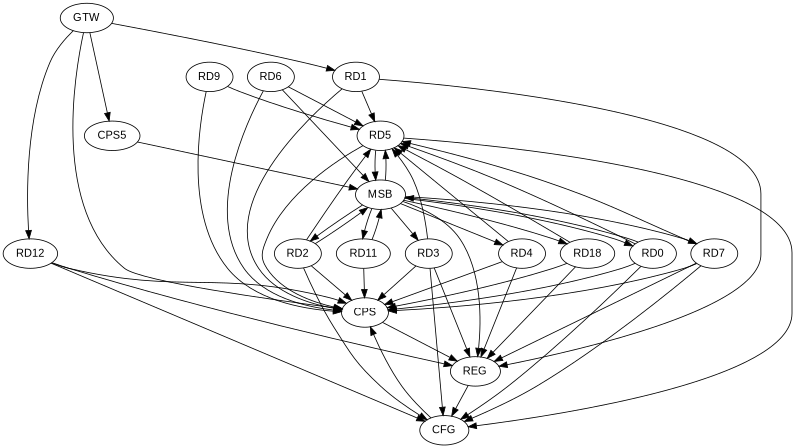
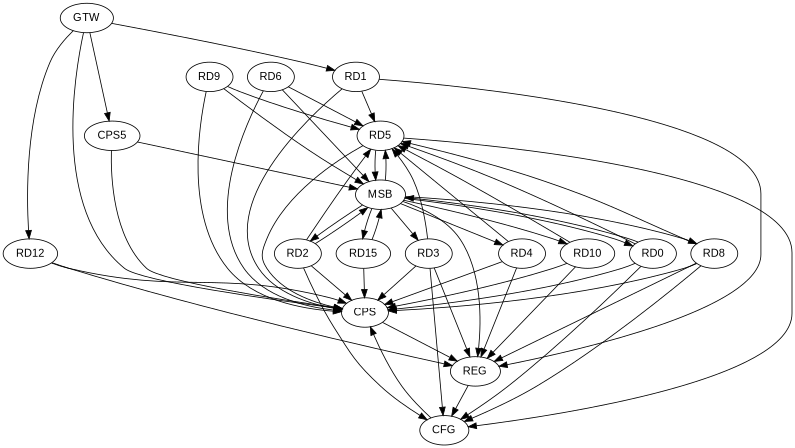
none -> (285, 134)
(363, 254) -> (363, 254)
(587, 254) -> (587, 254)
(714, 254) -> (714, 254)
none -> (162, 275)
(234, 341) -> none
